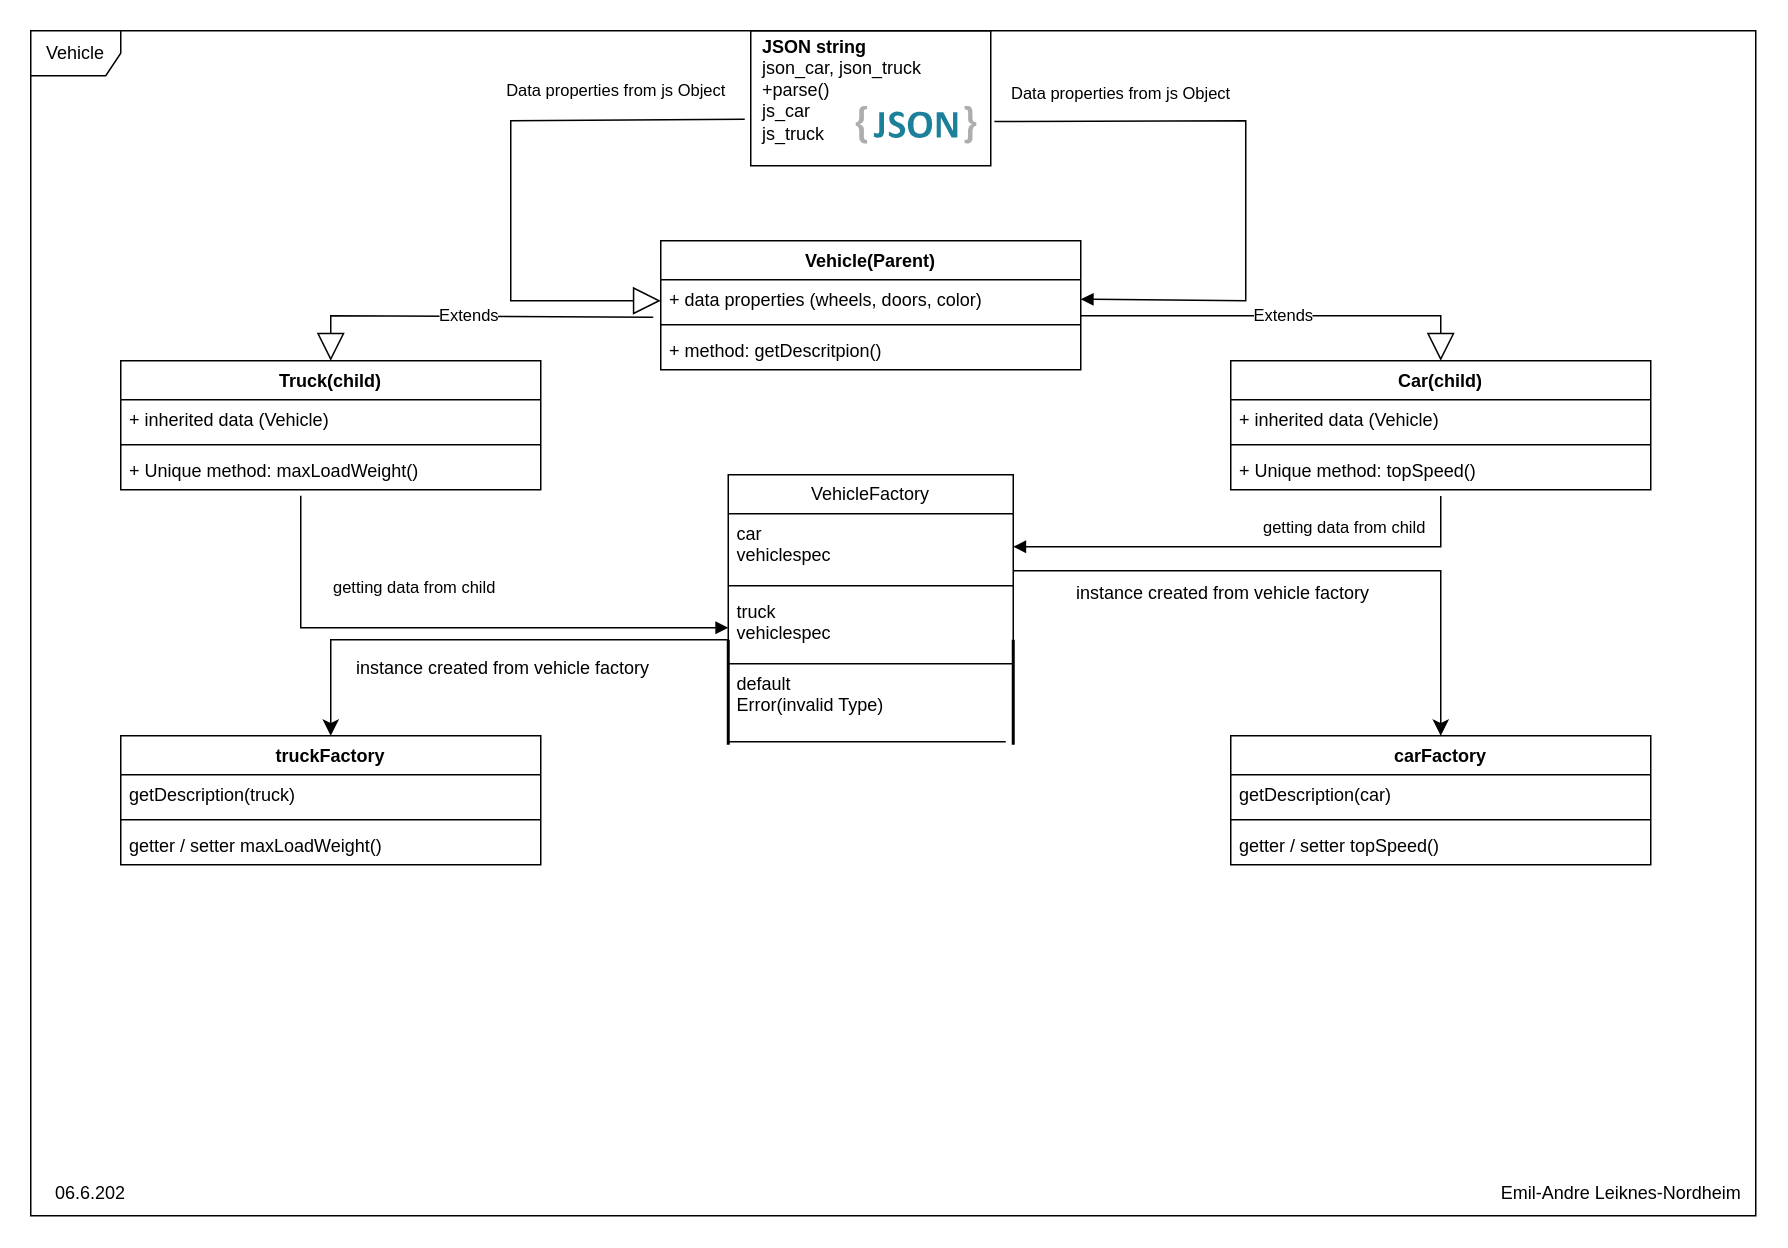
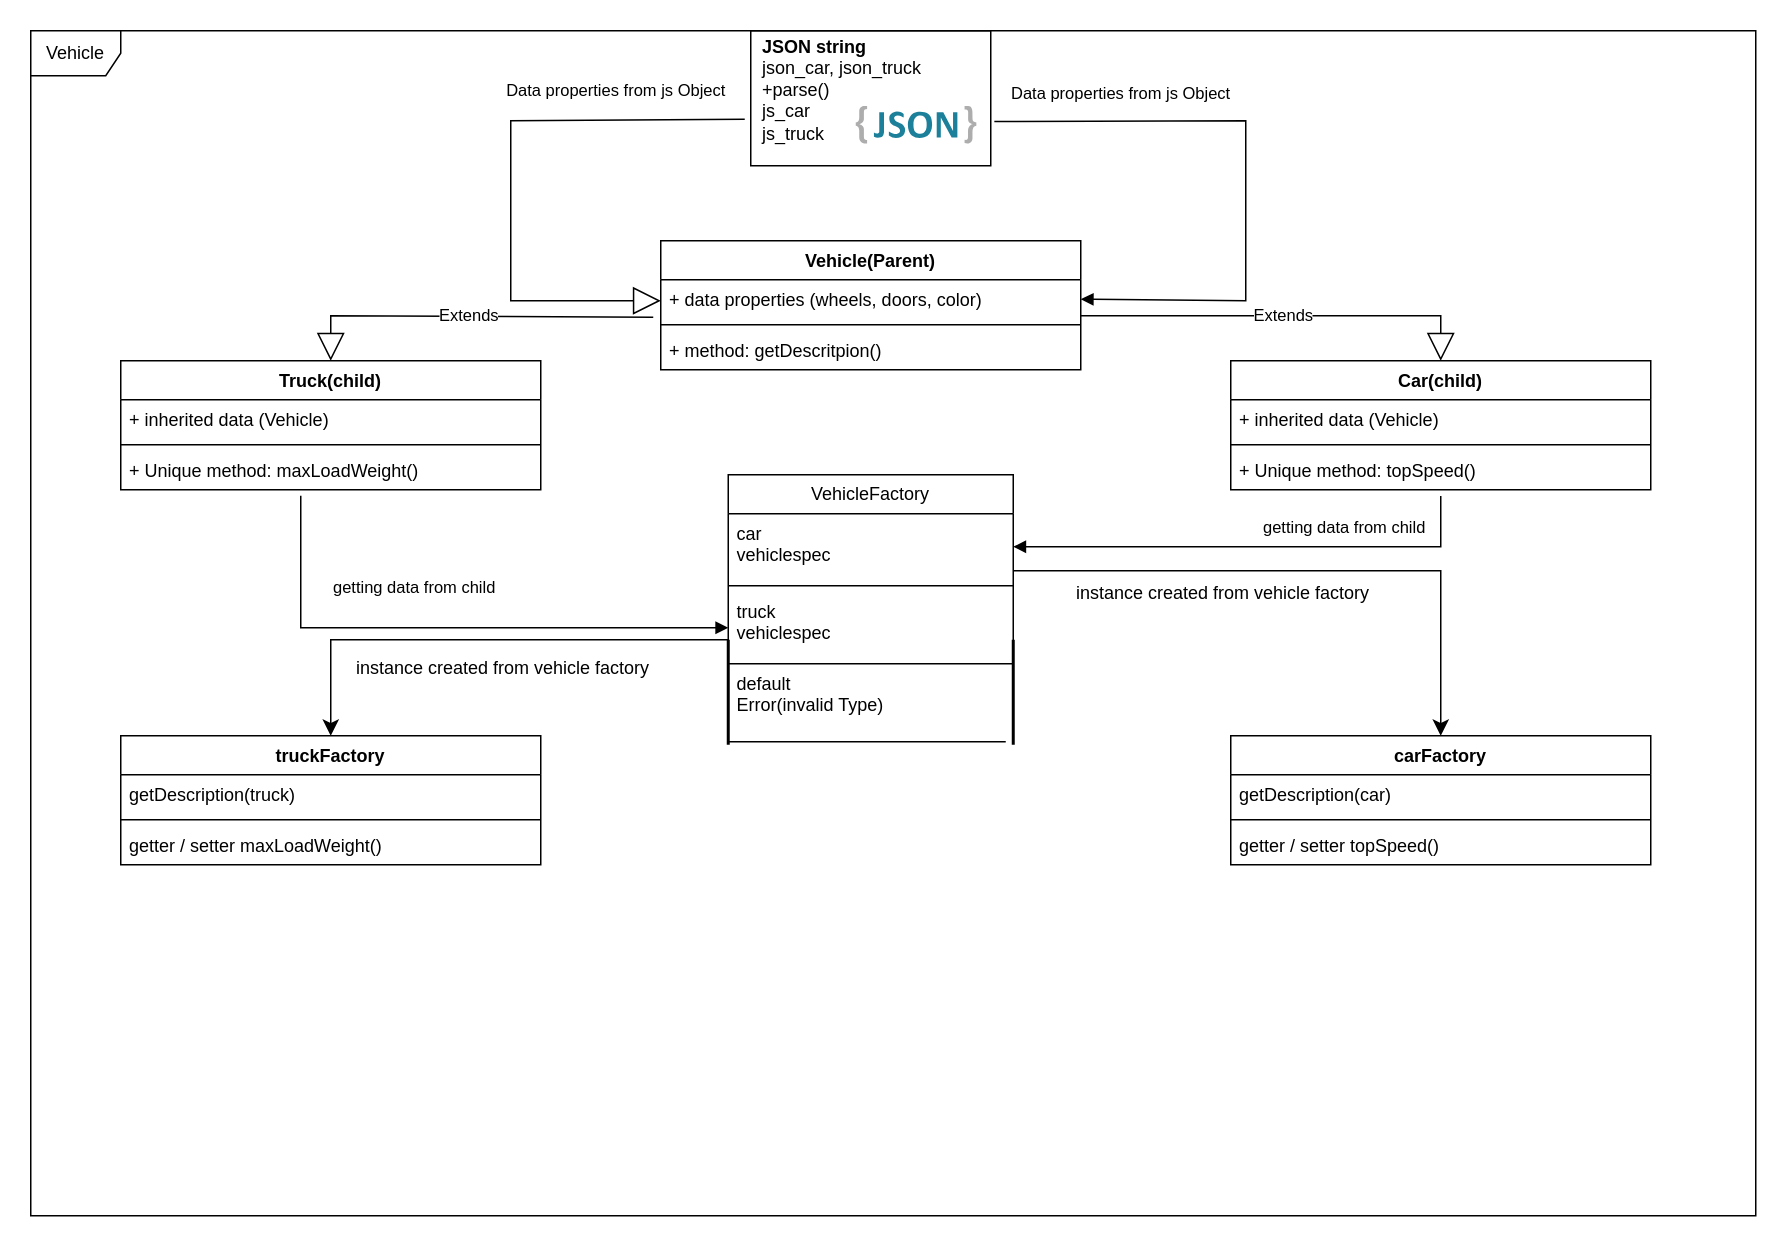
(91, 1193) -> none
(1621, 1193) -> none
